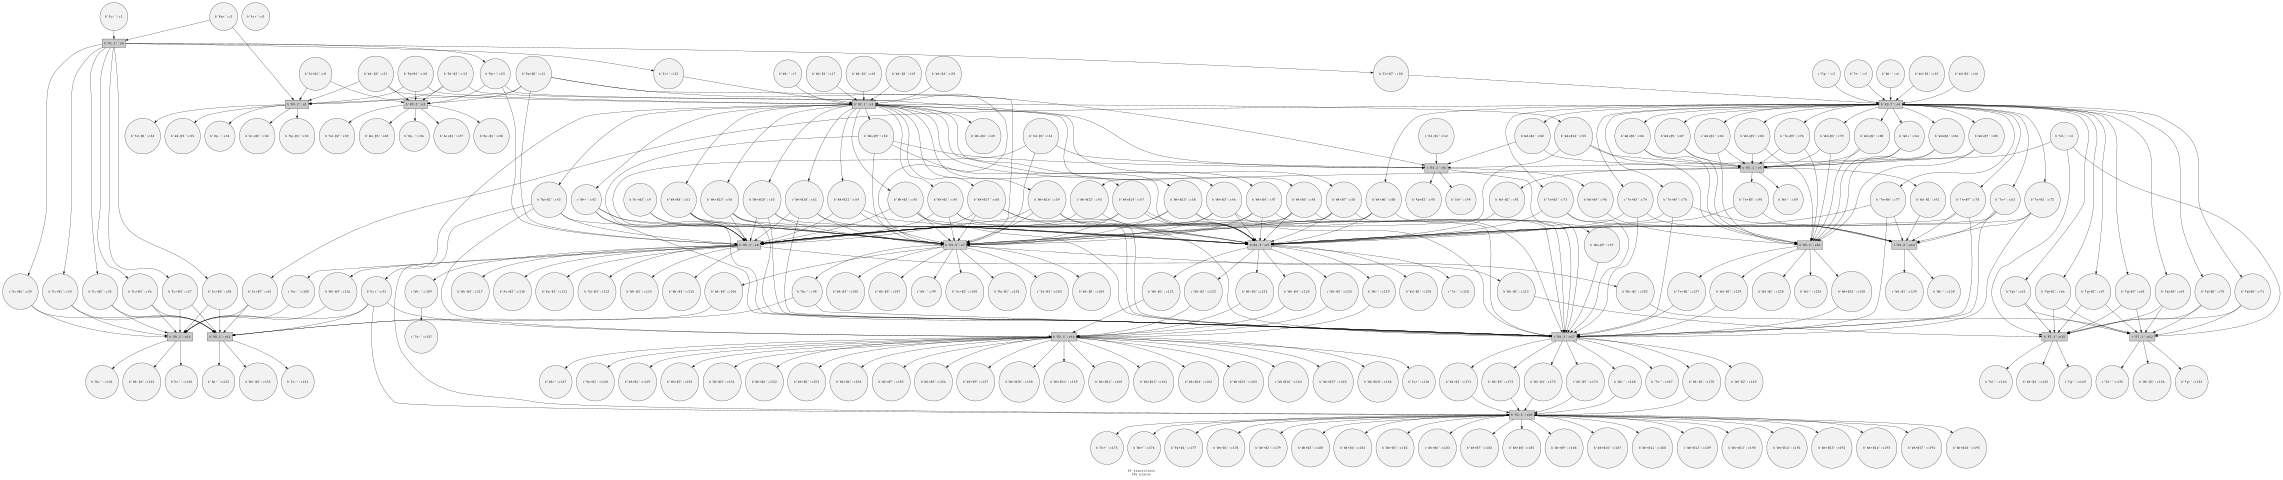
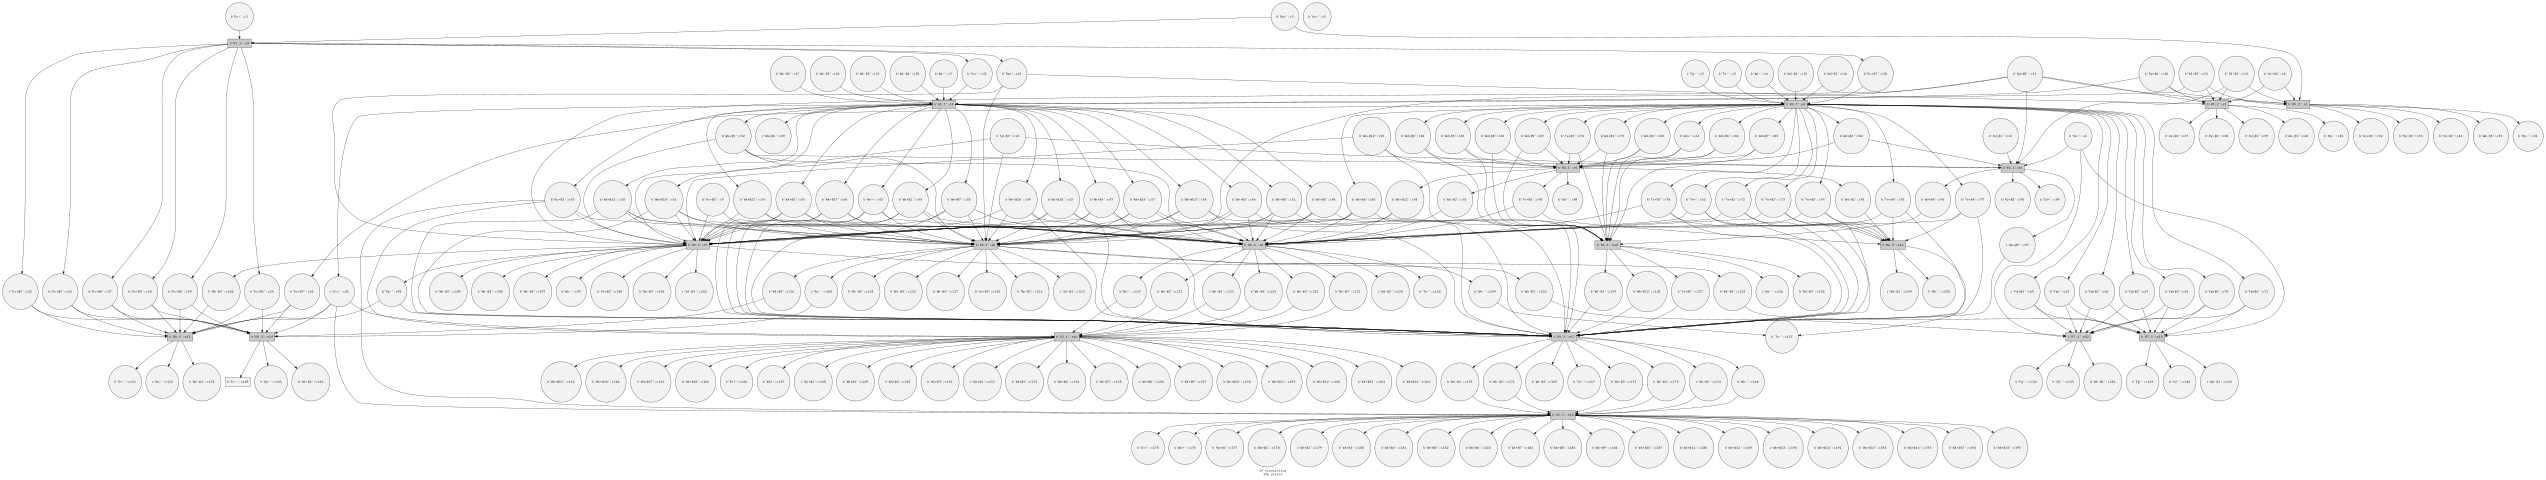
(1218, 106) -> none
none -> (1925, 322)
(181, 382) -> (238, 382)
